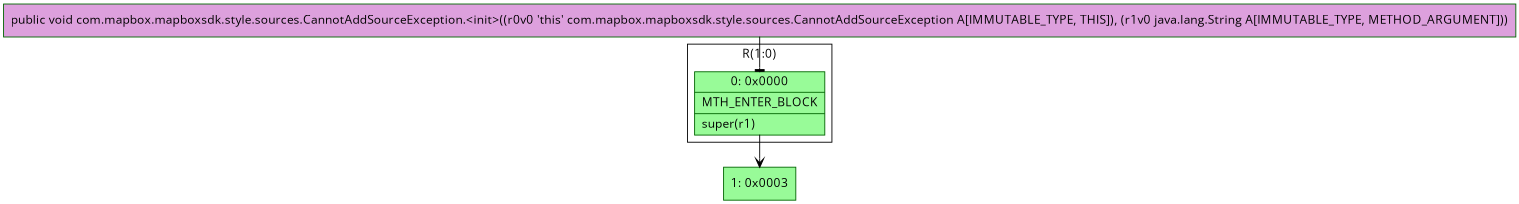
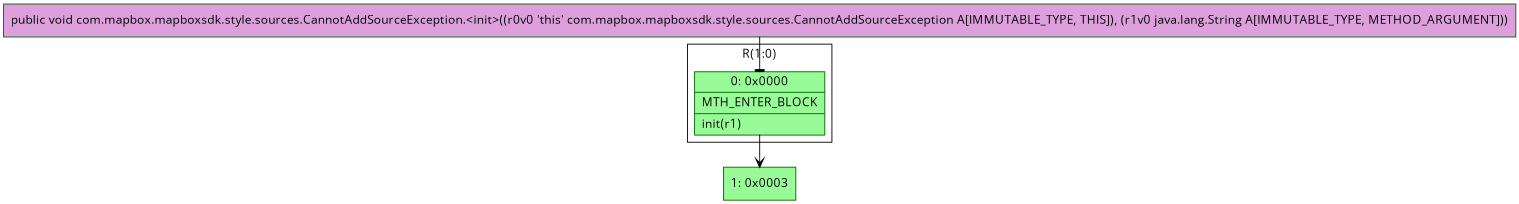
(729, 124) -> (722, 124)
